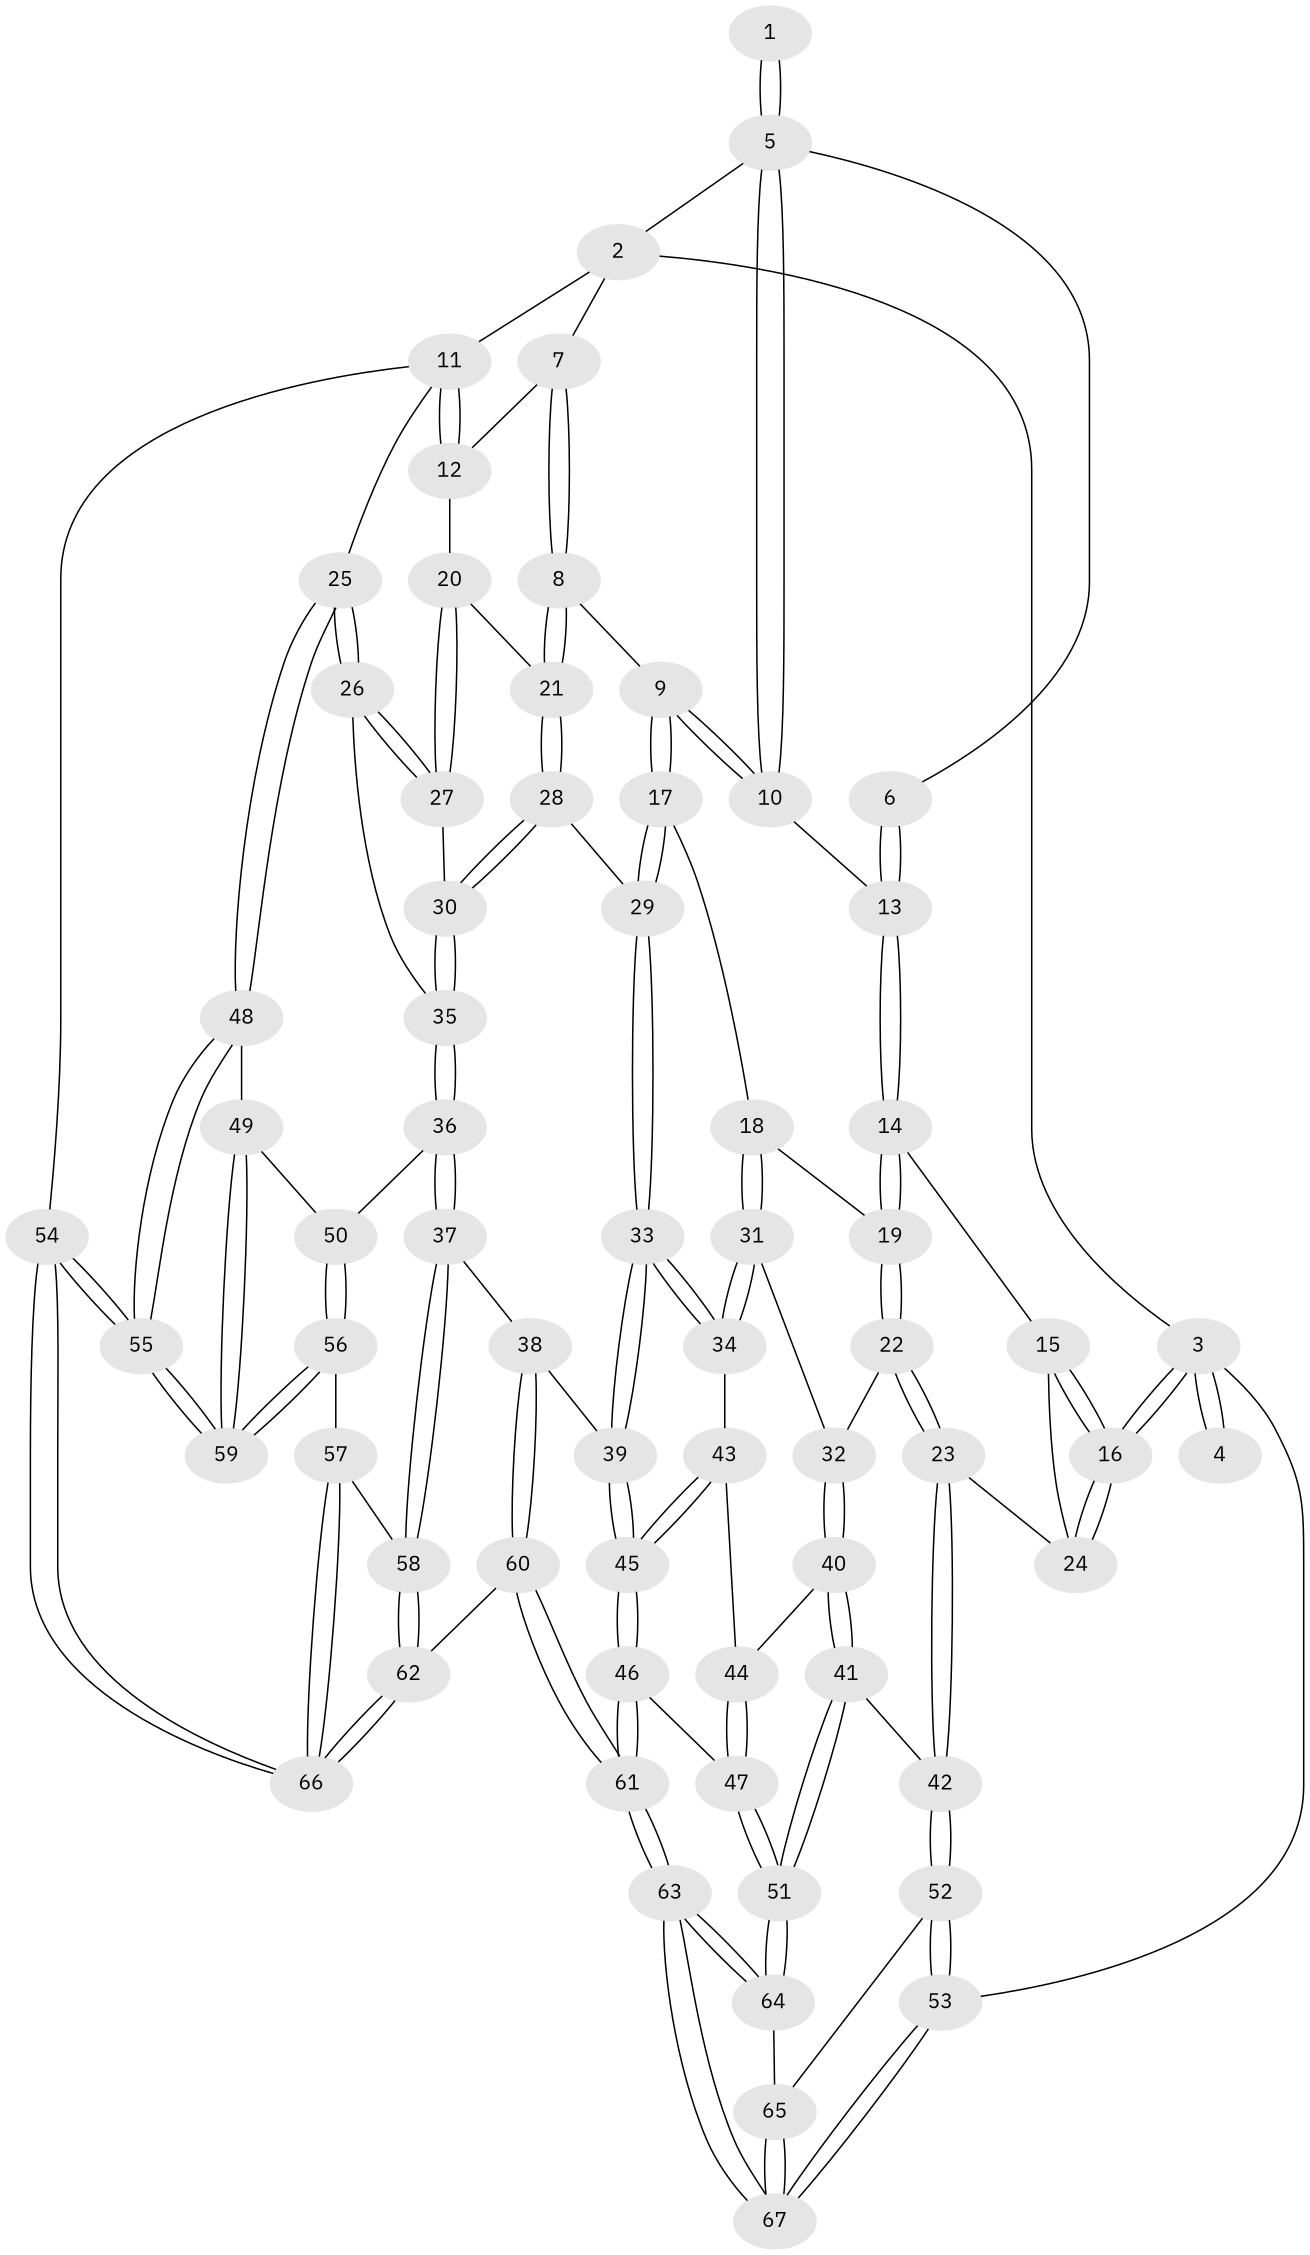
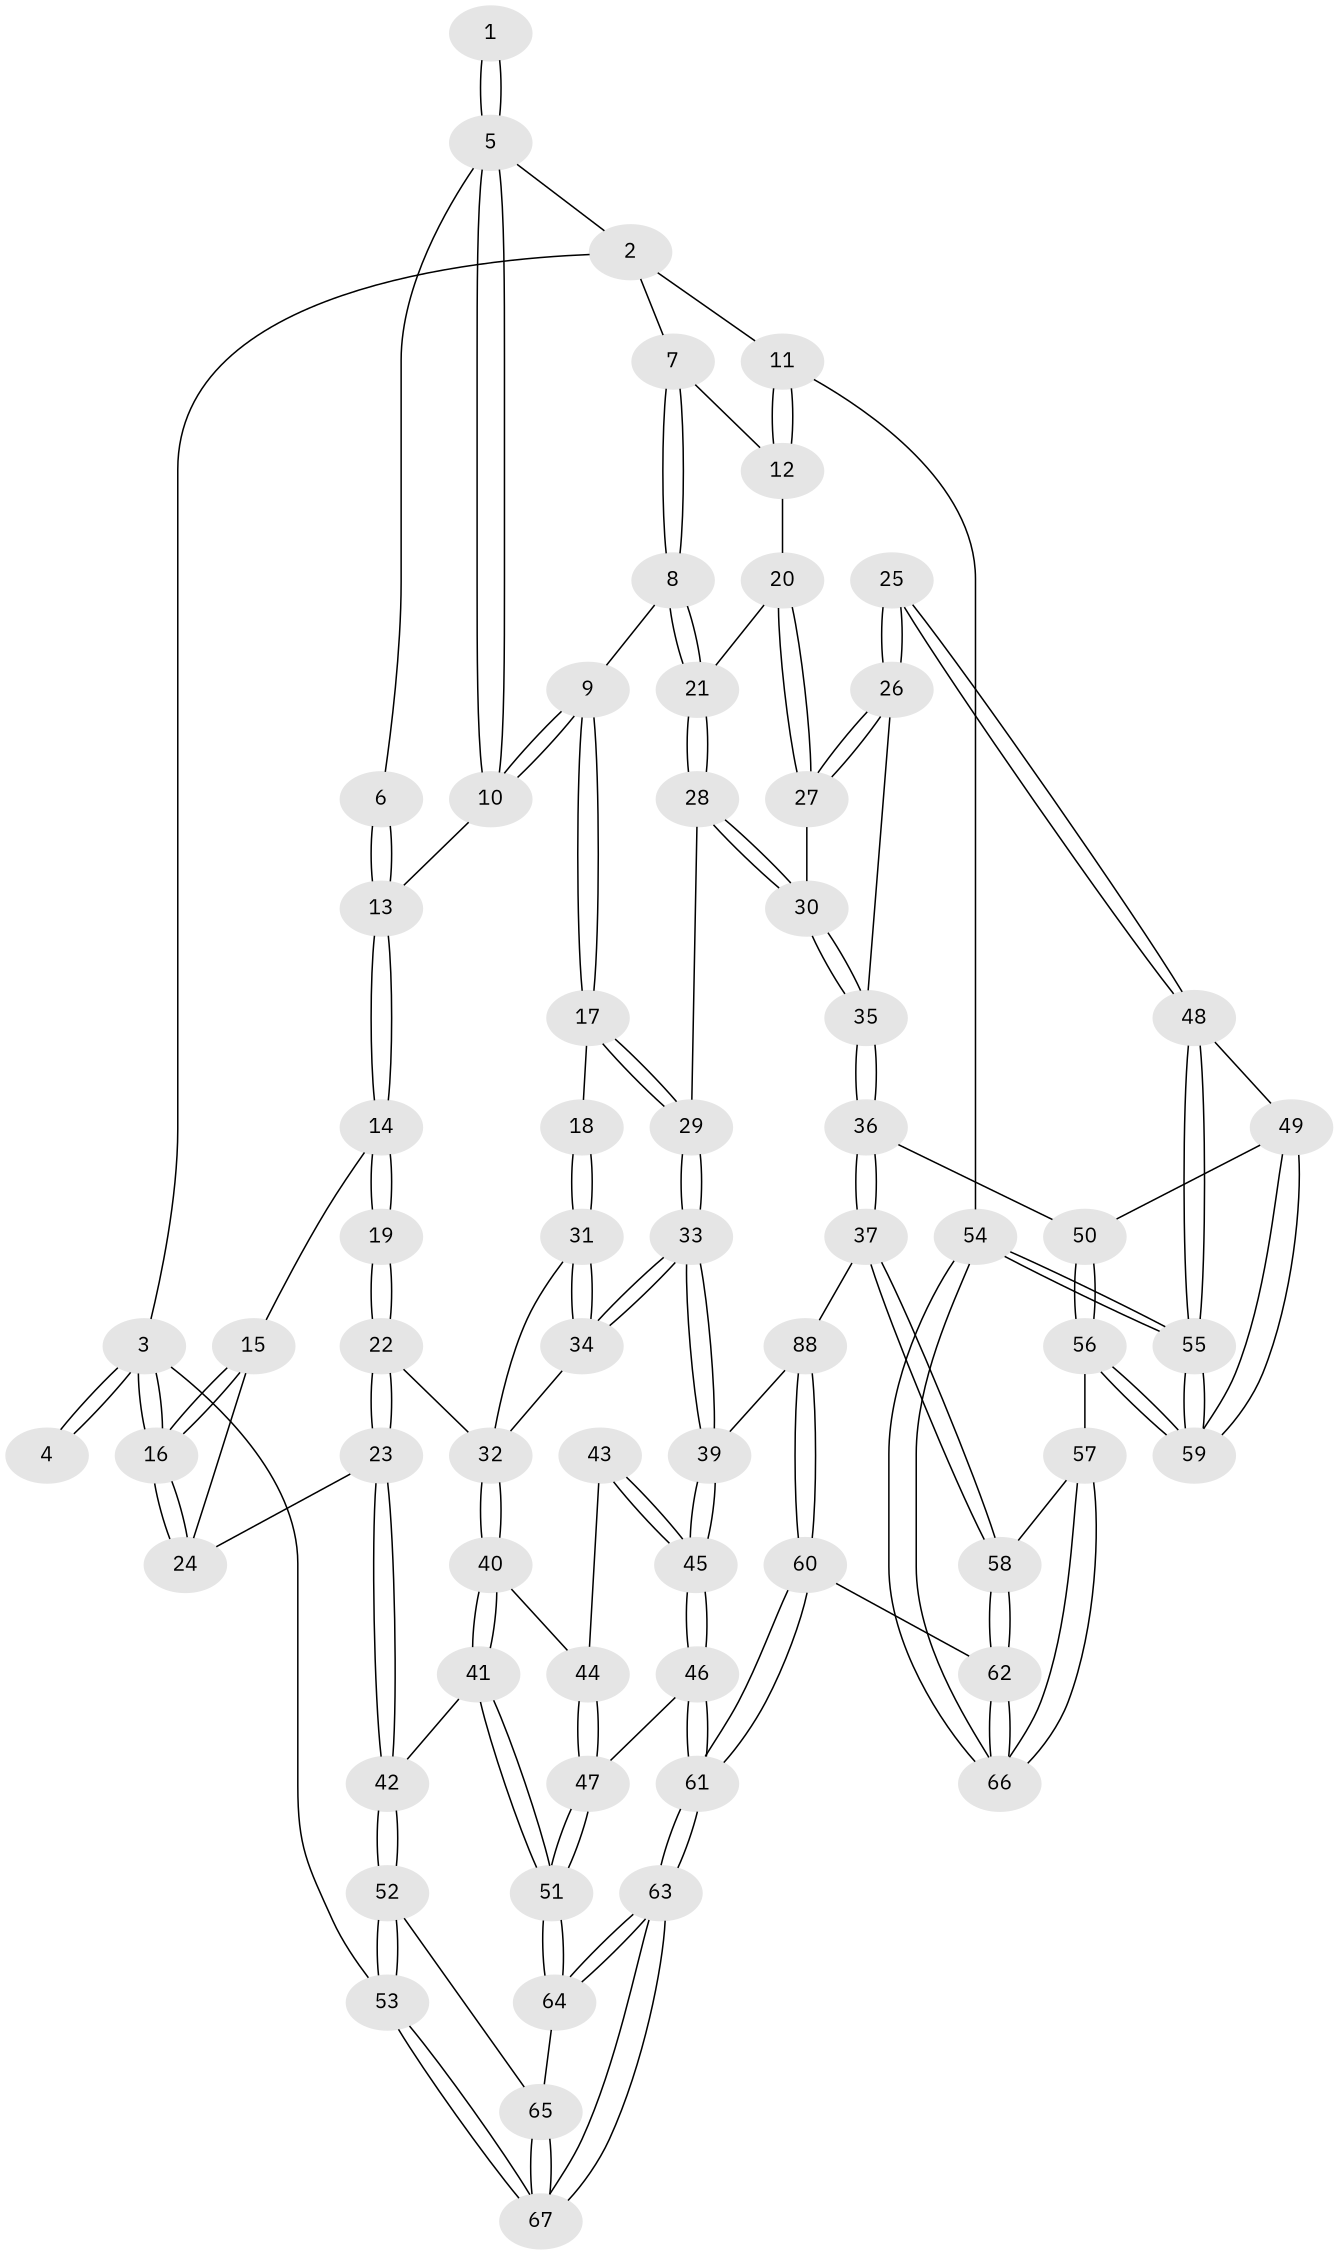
(384, 467) -> none
(821, 1182) -> none
(530, 1346) -> (805, 1346)
(725, 1401) -> (536, 1401)
